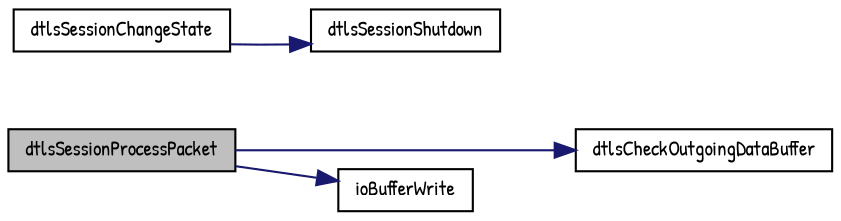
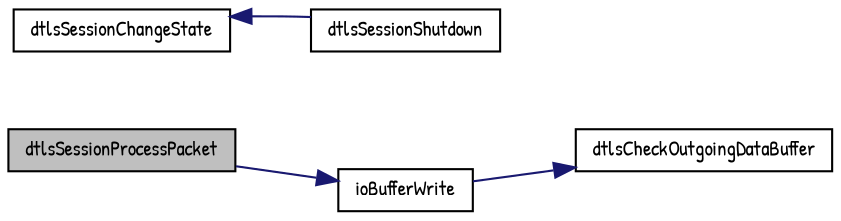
(260, 45) -> (281, 16)
(395, 150) -> (513, 176)
